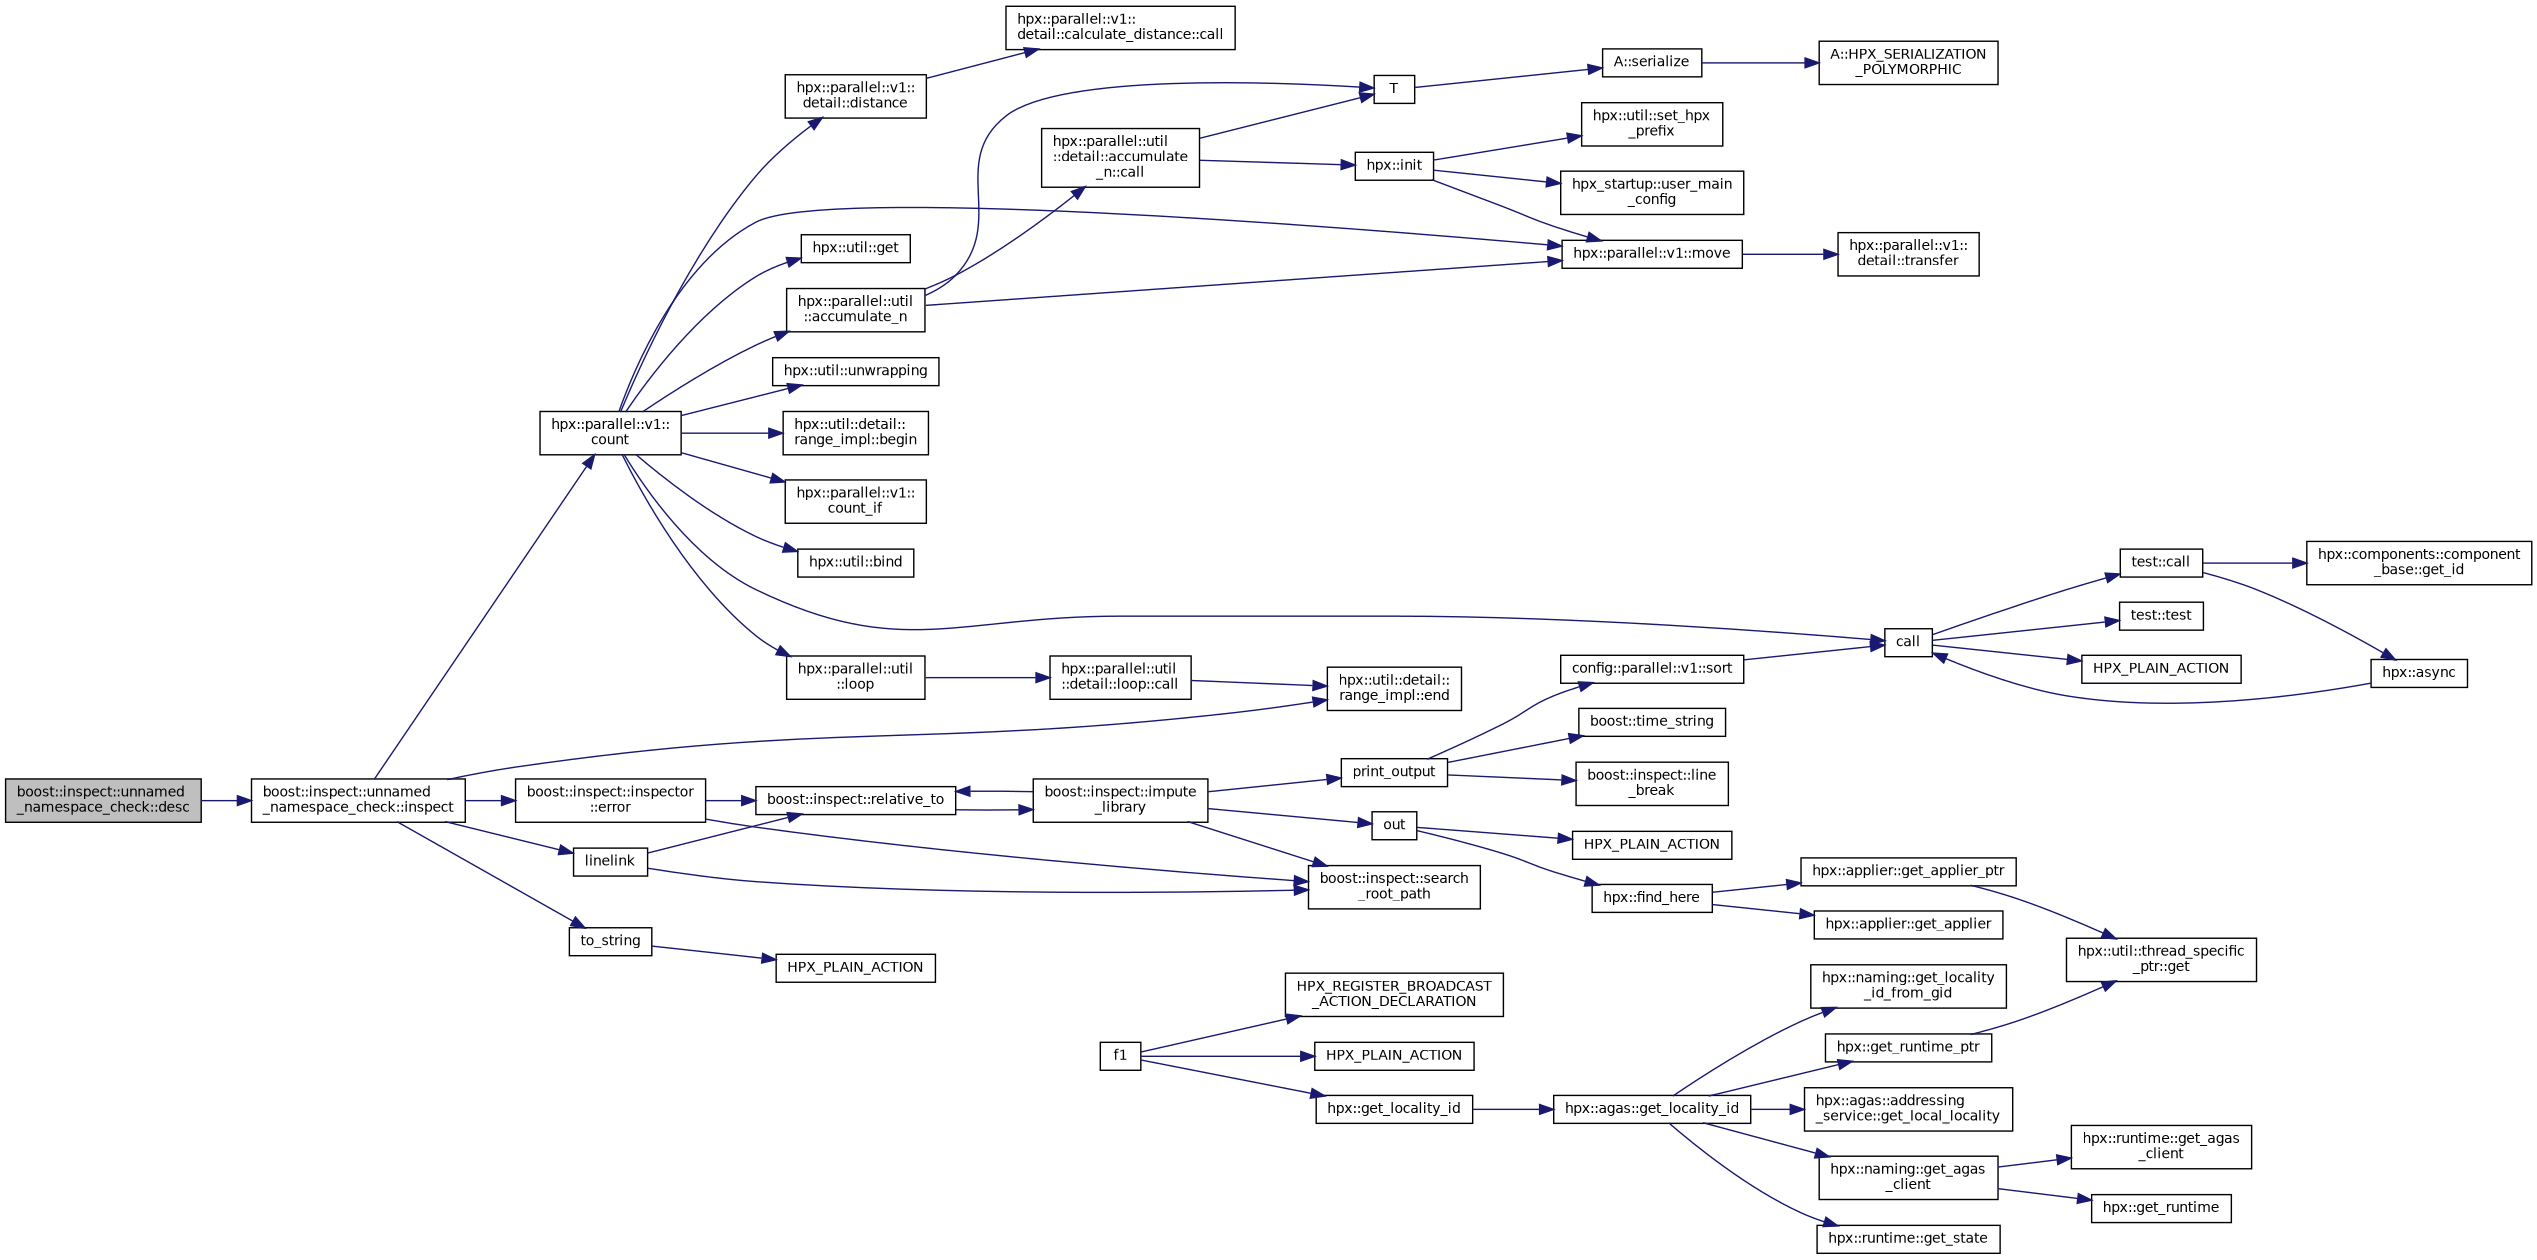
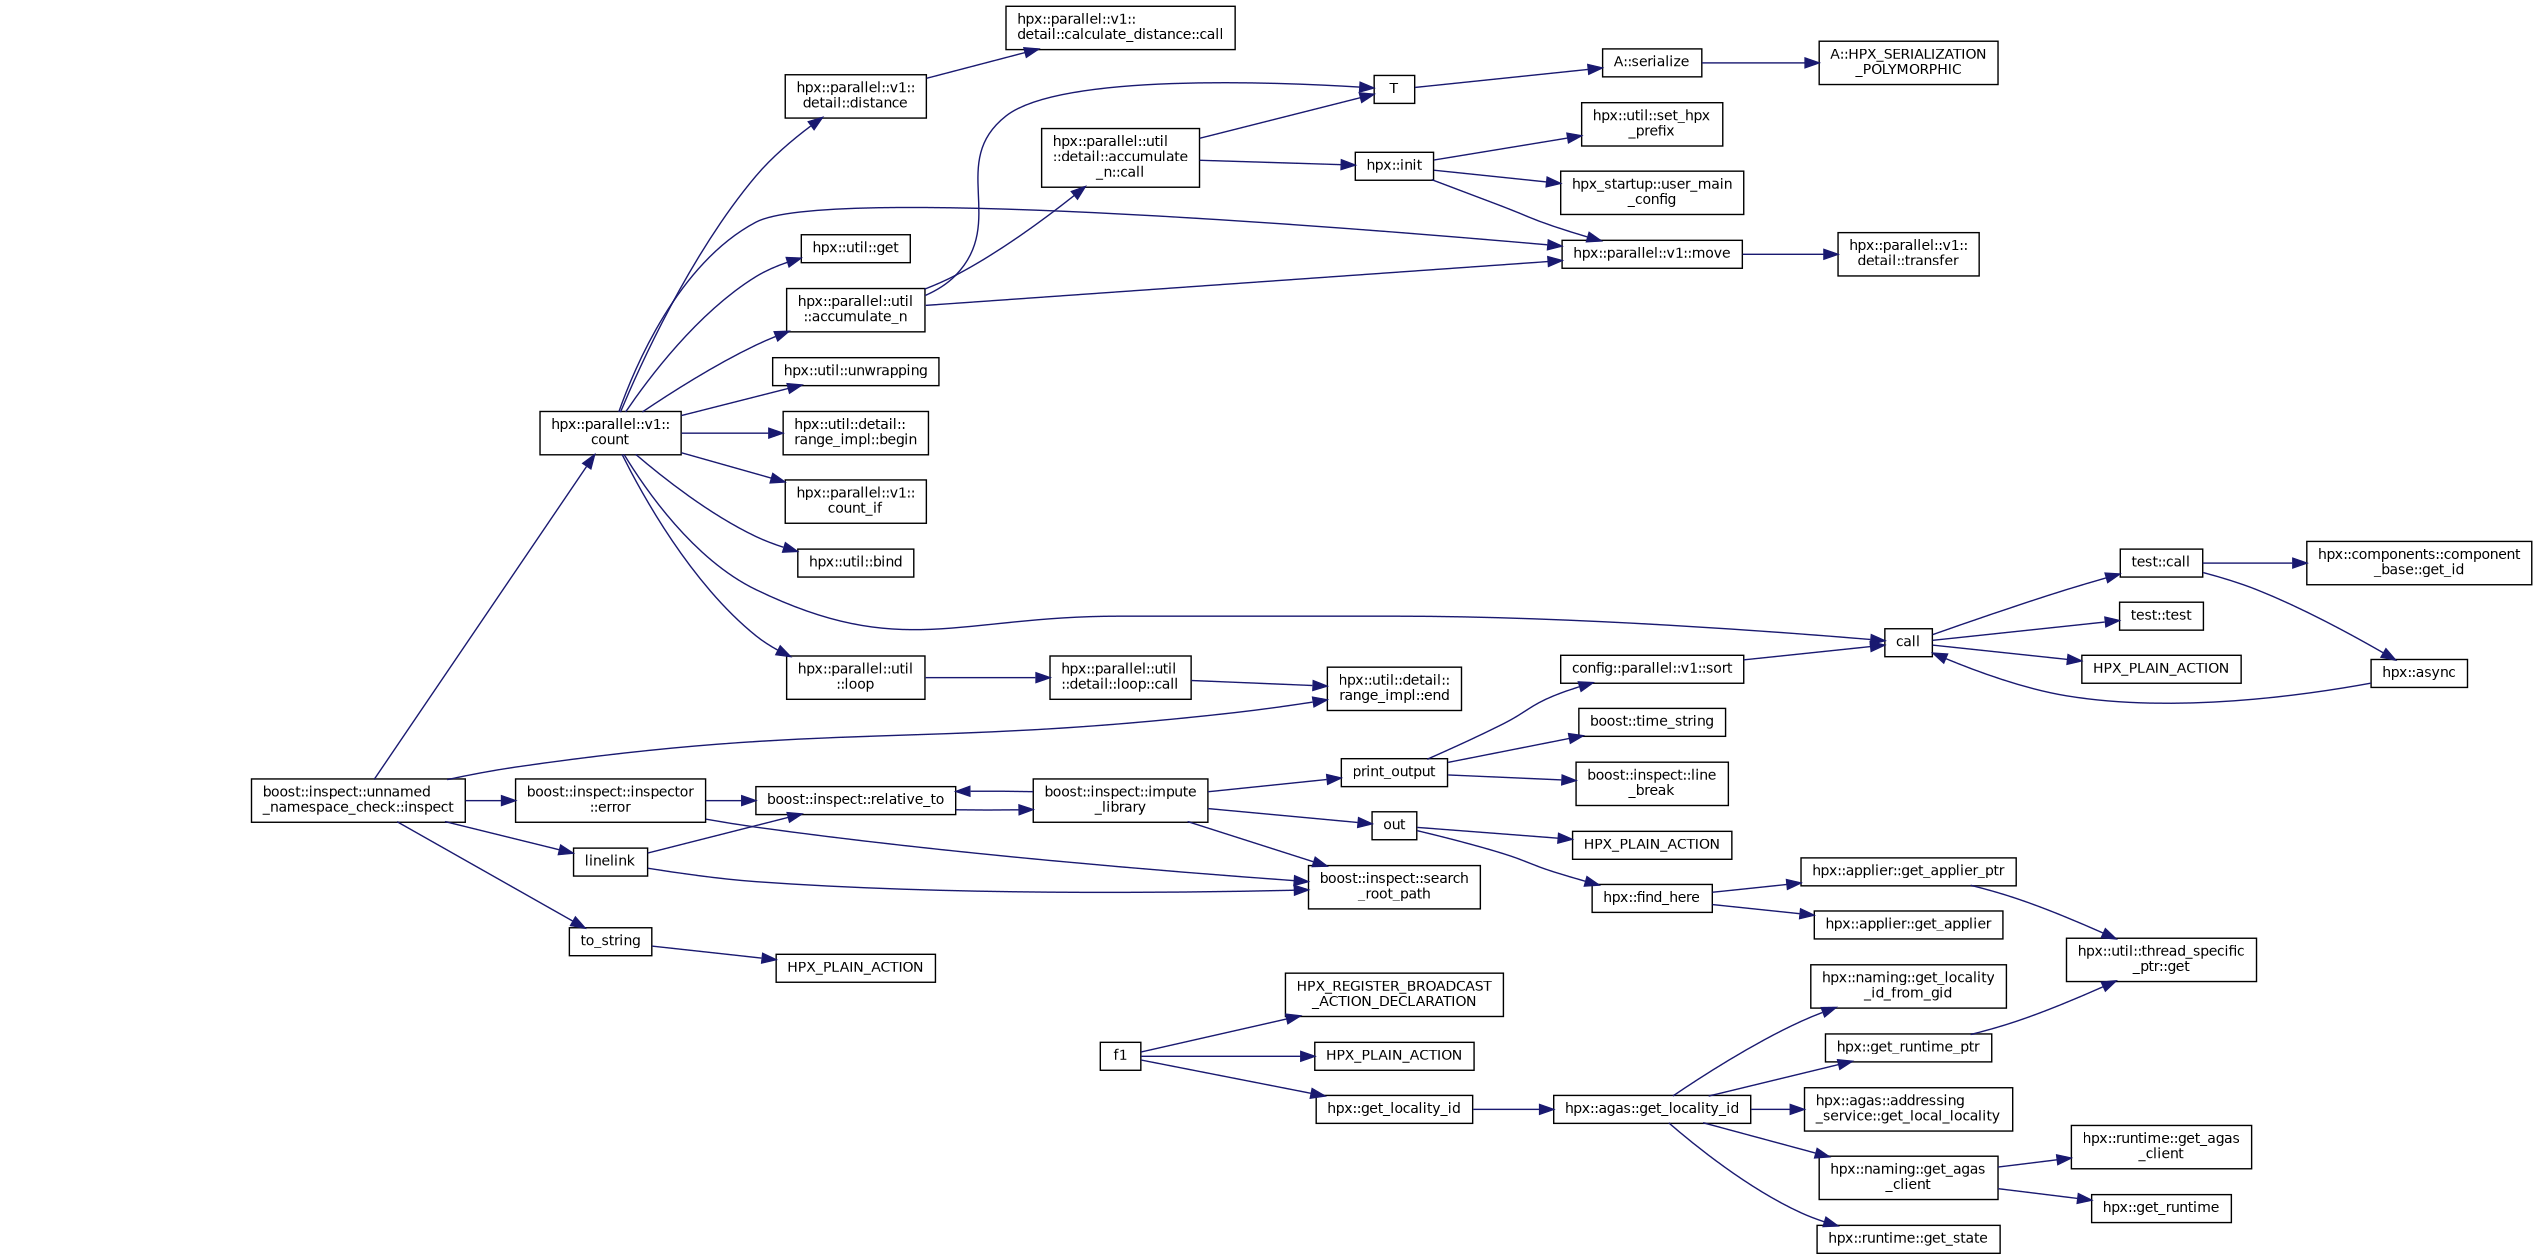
(103, 801) -> none
